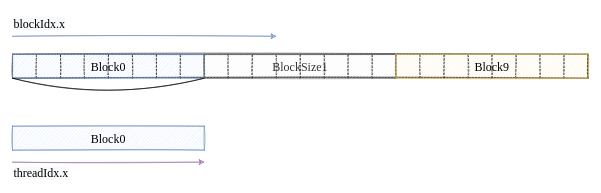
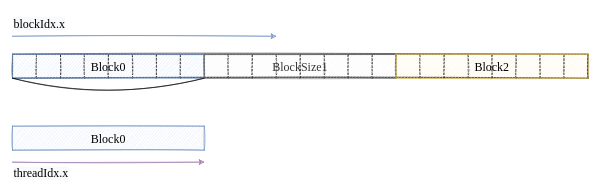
(492, 66) -> (492, 66)
